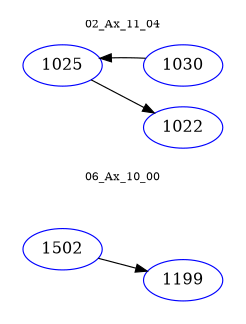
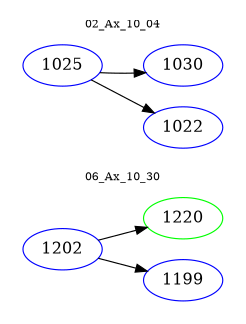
(123, 25) -> (123, 25)
(129, 58) -> (117, 73)
(123, 177) -> (123, 177)
none -> (183, 218)
(63, 249) -> (63, 249)
